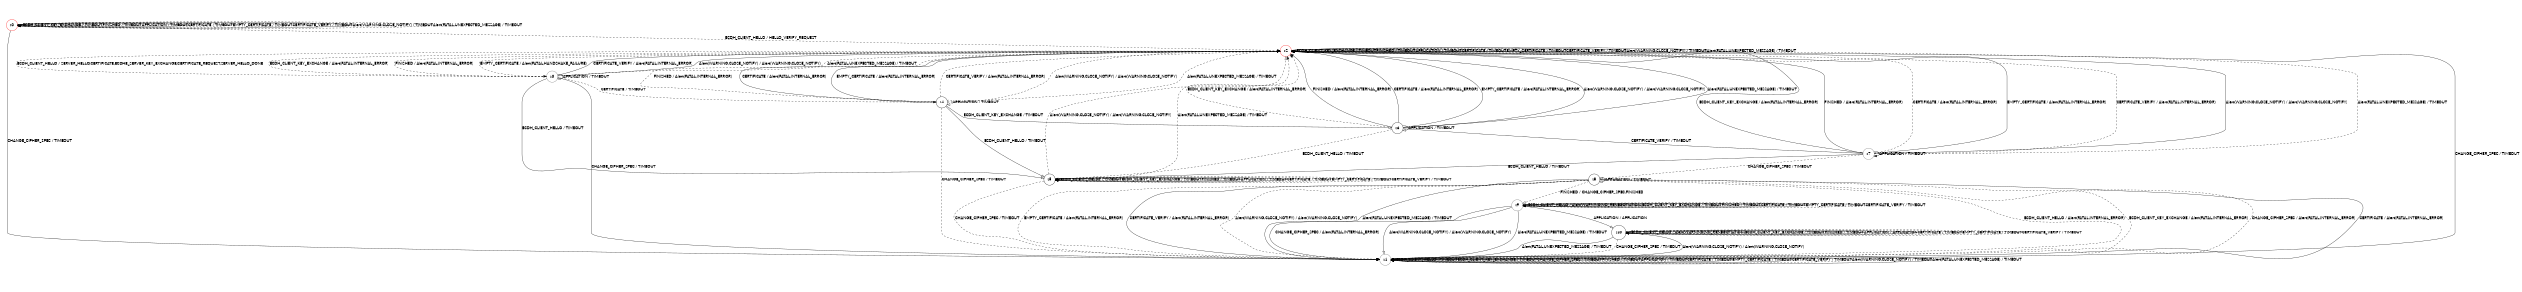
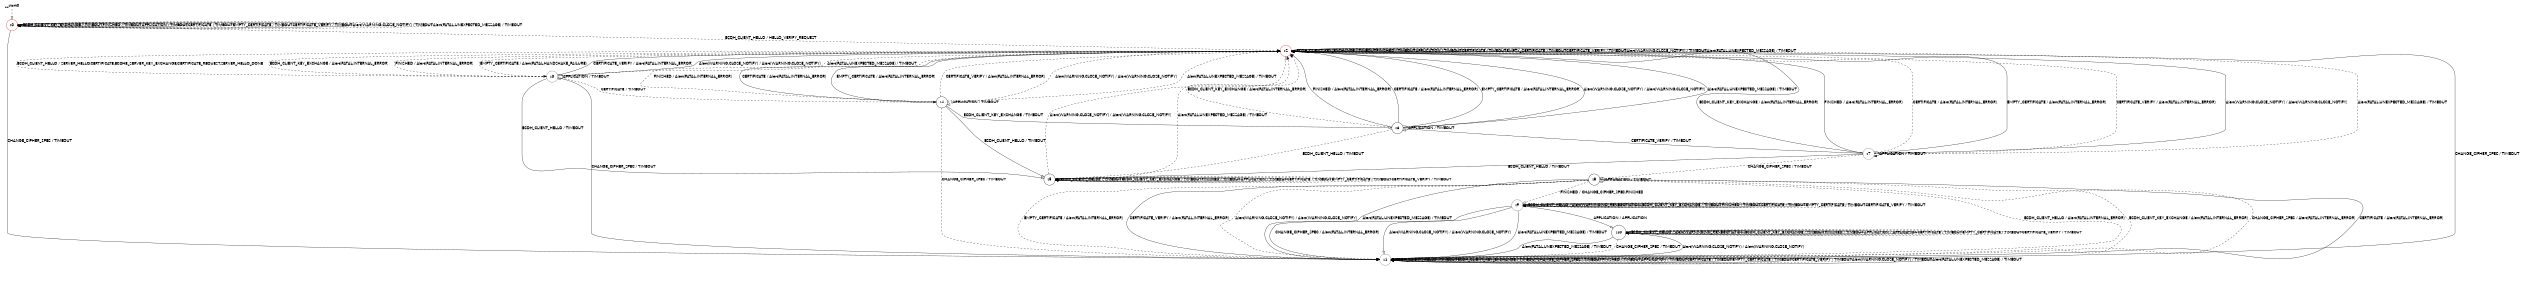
none -> (12, 6)
(1045, 247) -> none
